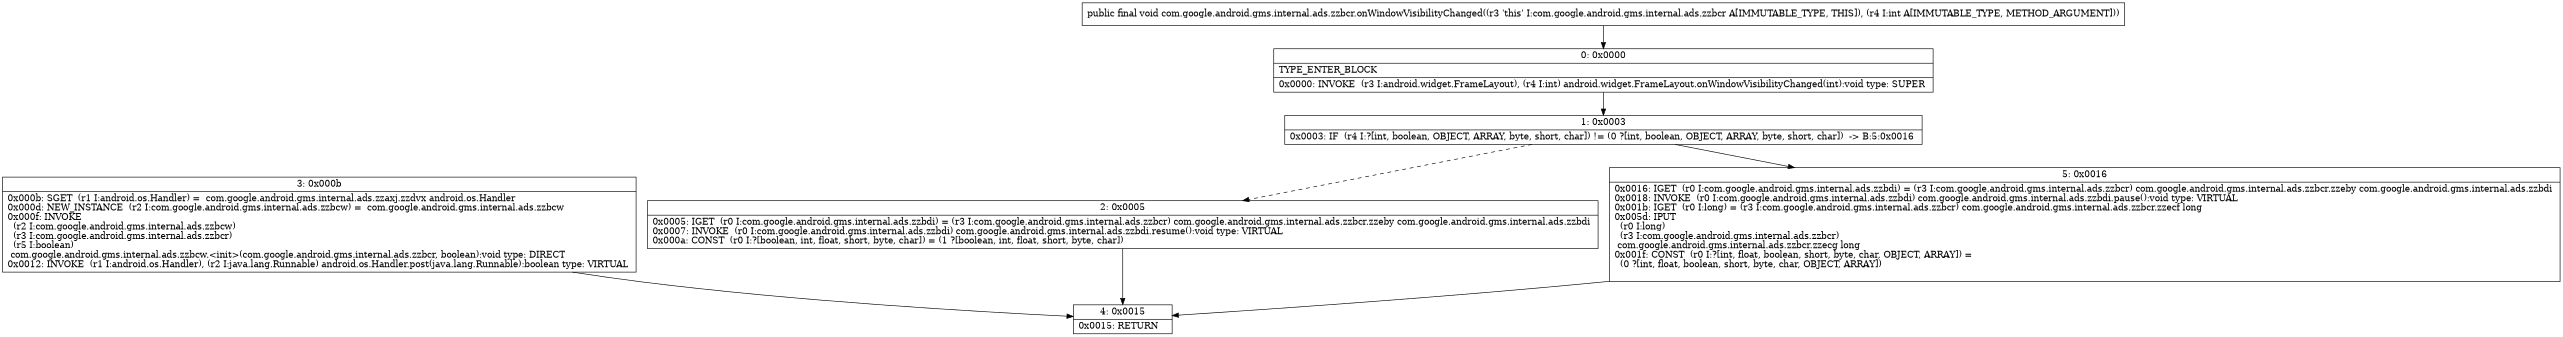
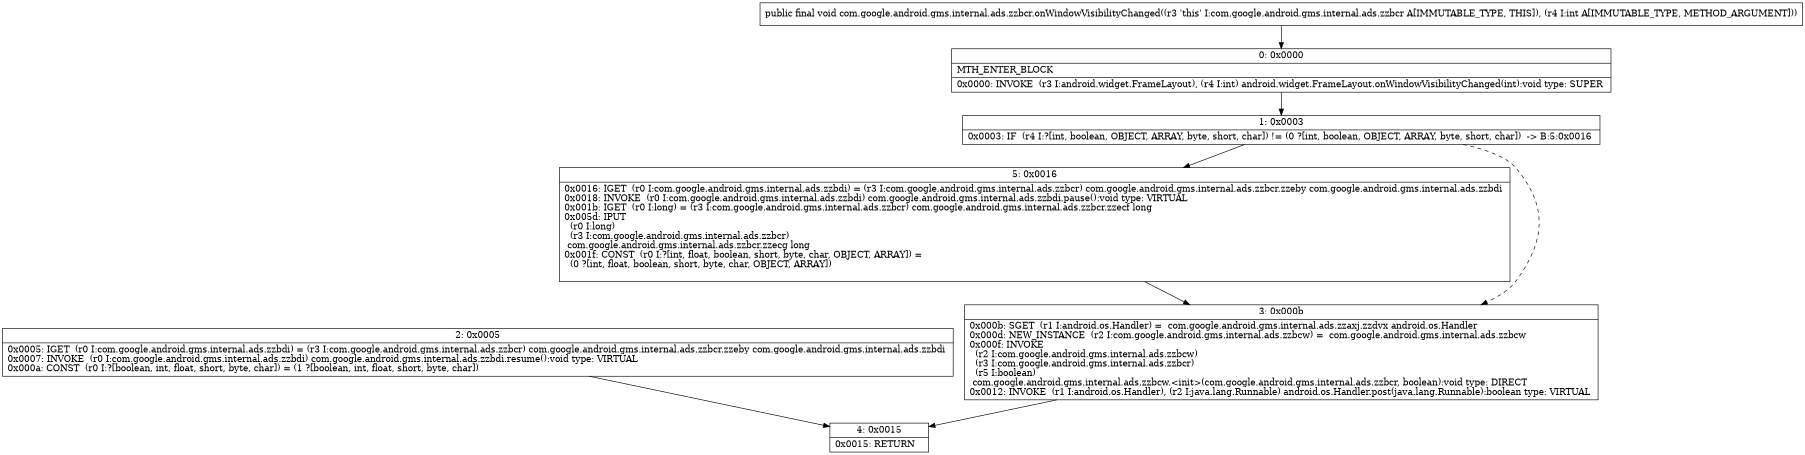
(1328, 70) -> (1005, 70)
(1390, 172) -> (1538, 213)
(1394, 300) -> (1164, 292)
